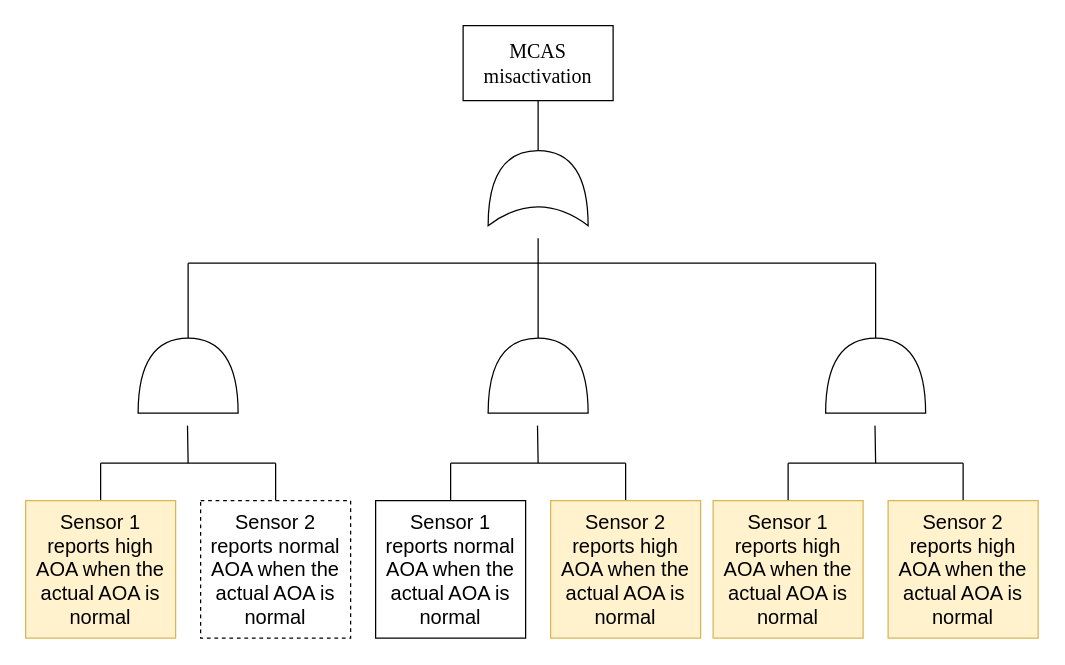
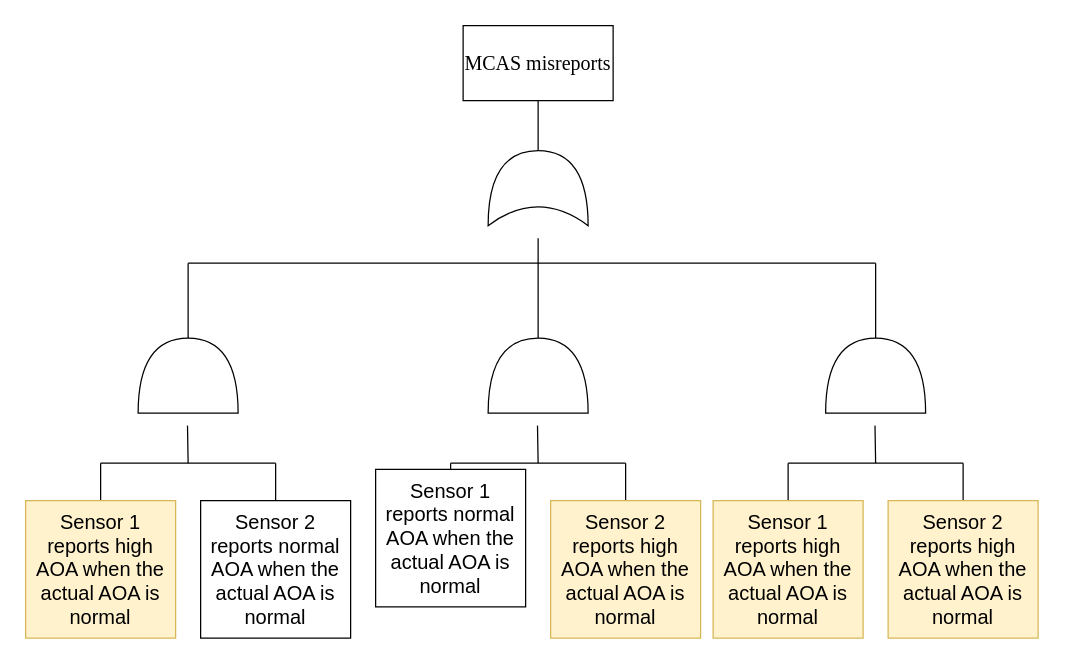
(538, 63) -> (538, 63)
(276, 569) -> (276, 569)
(451, 569) -> (451, 538)
